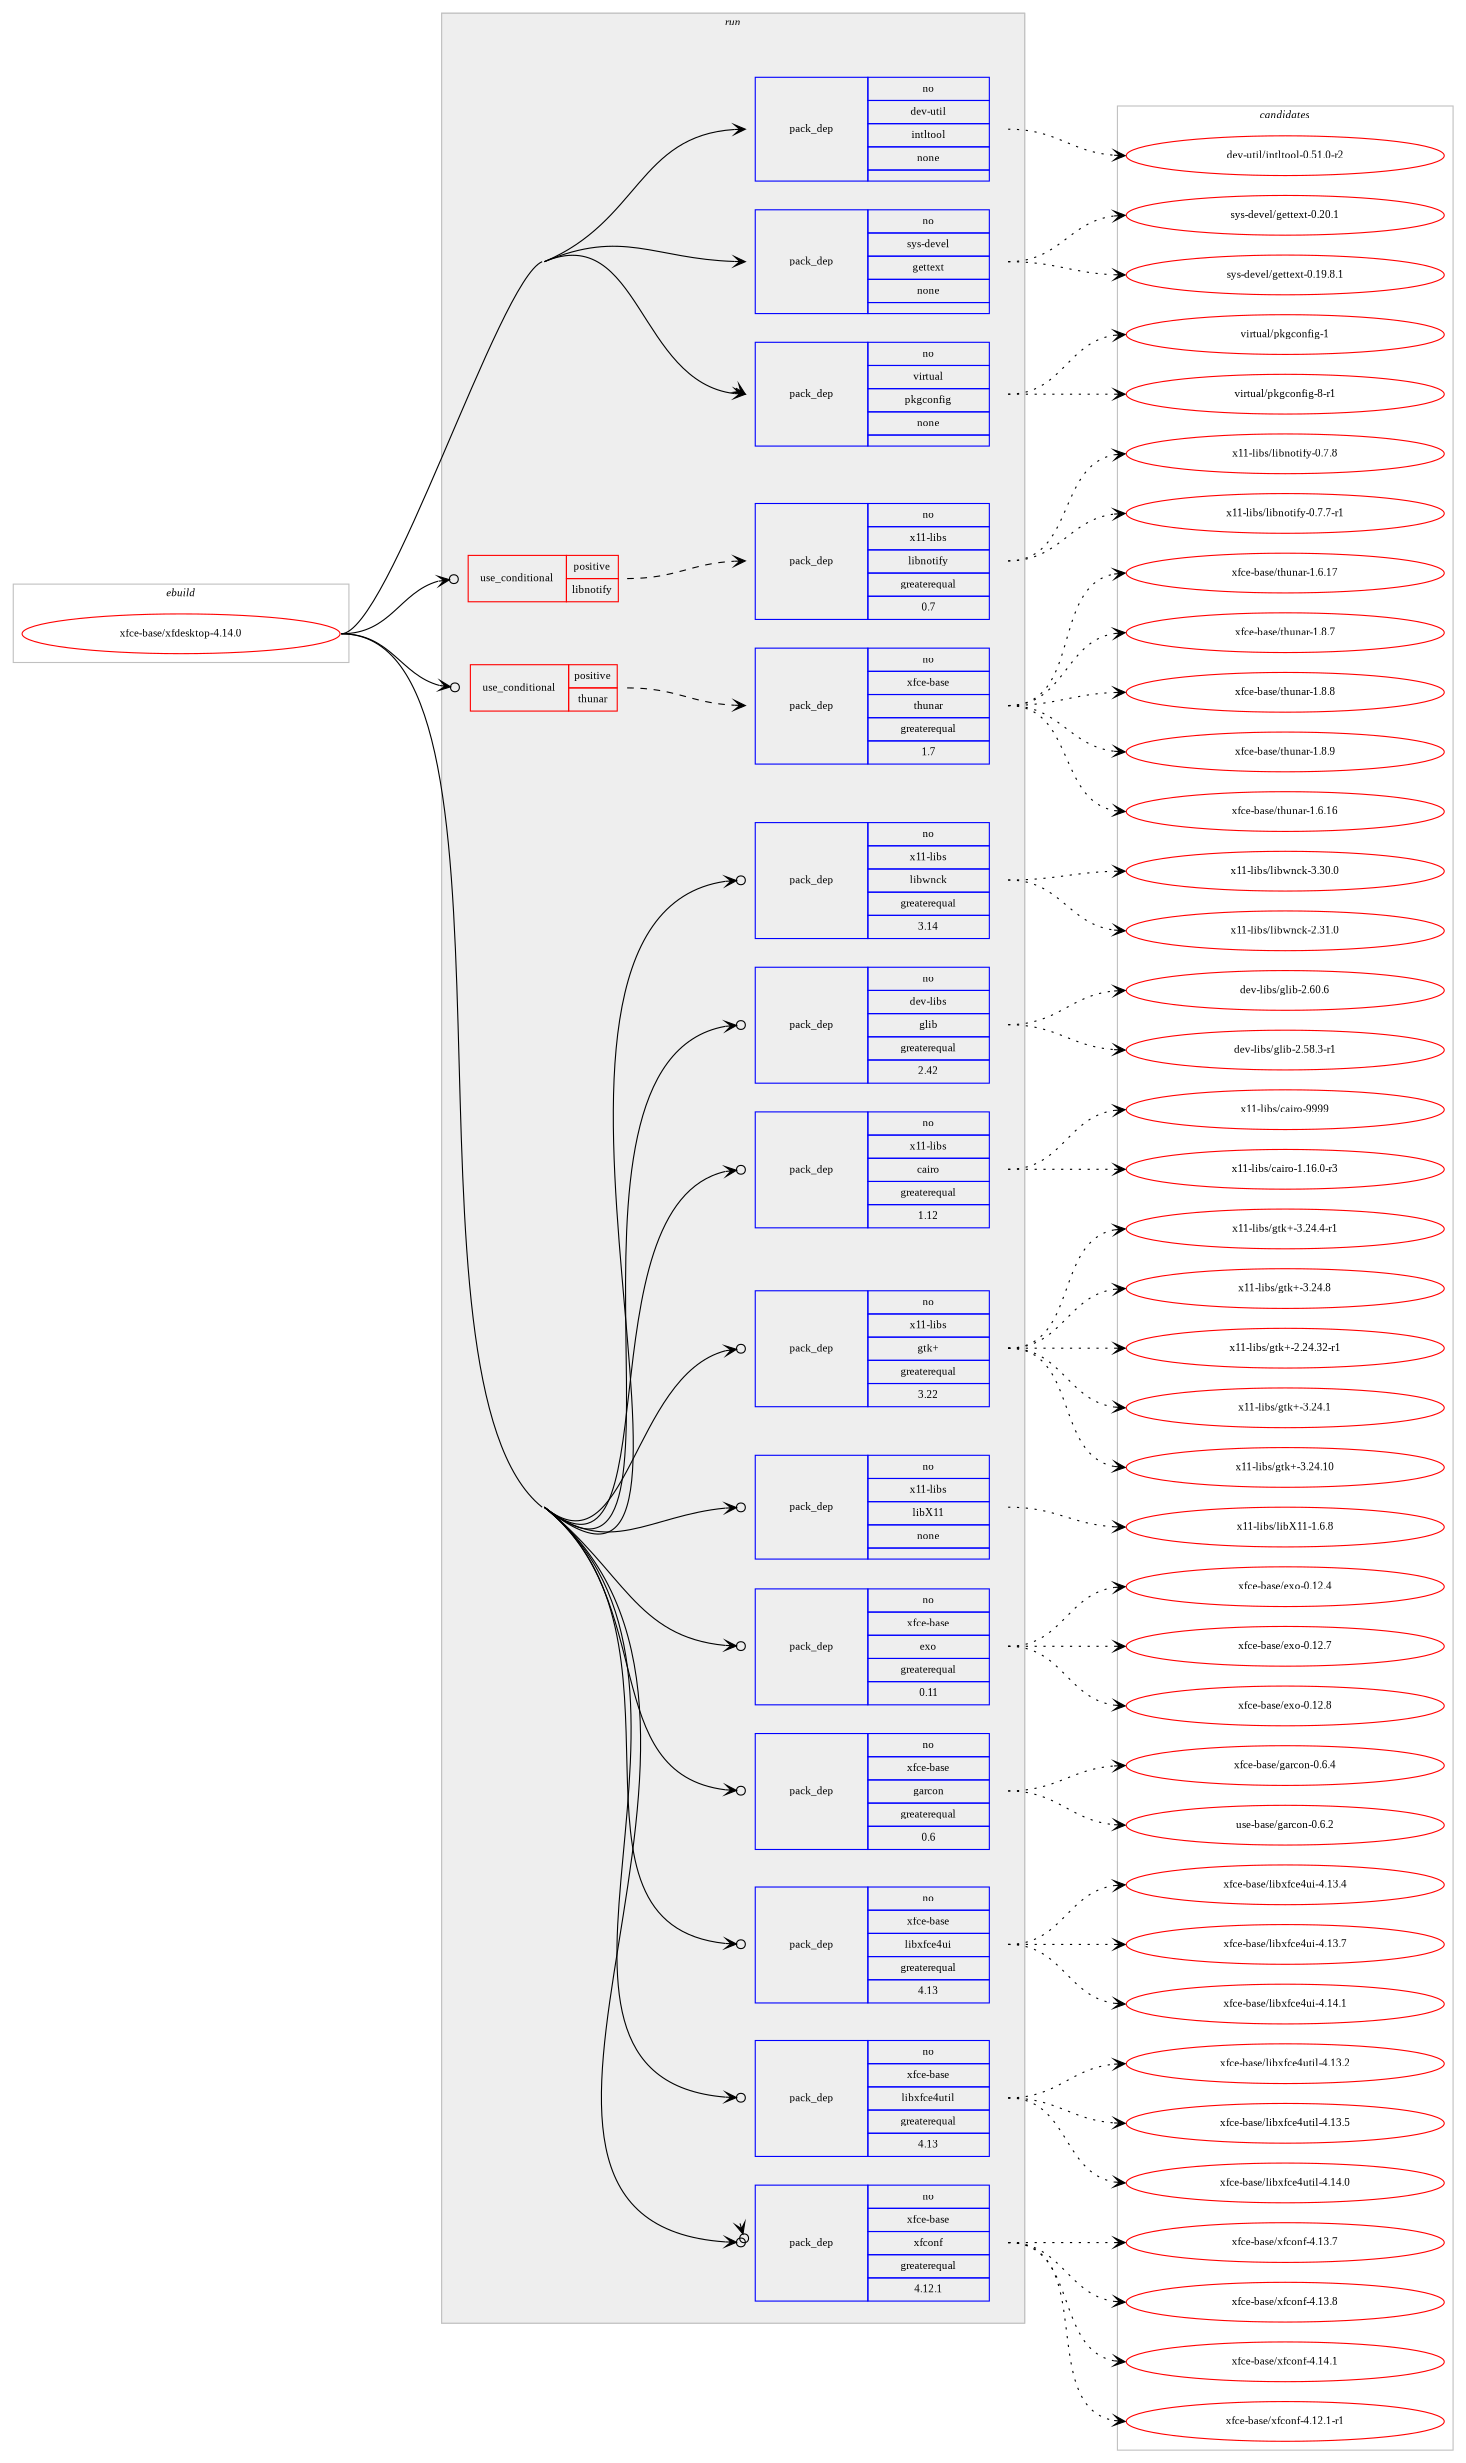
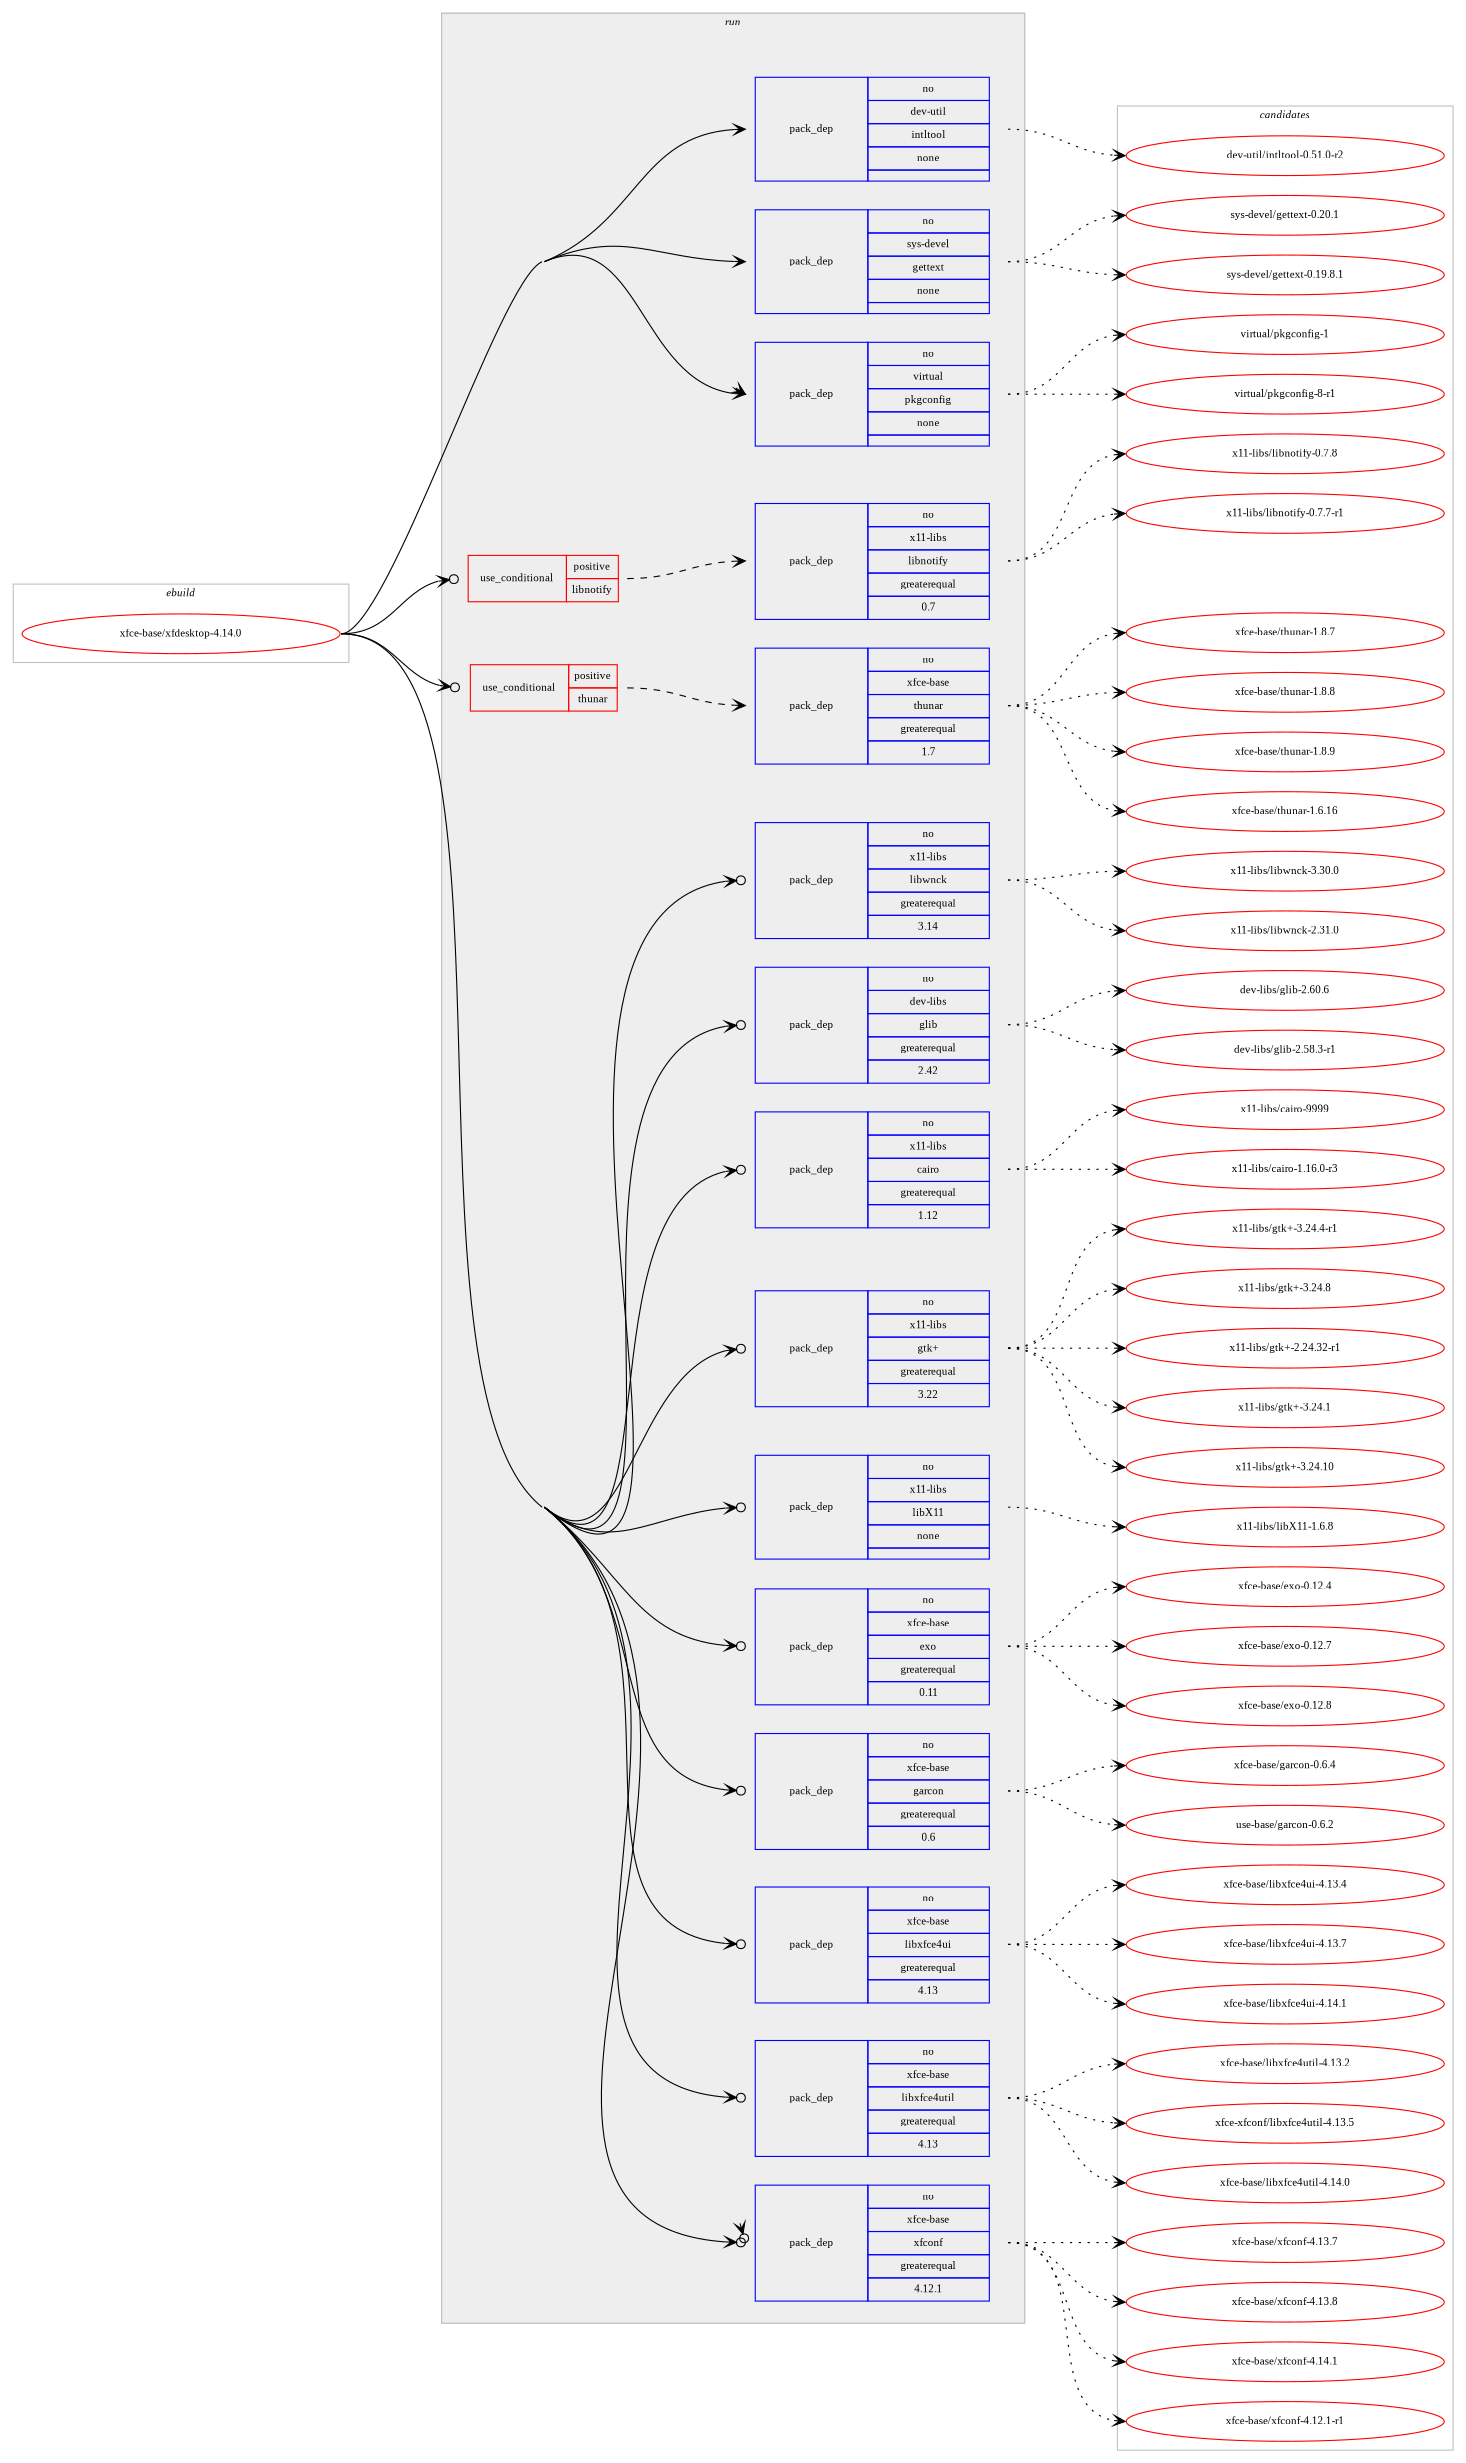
(1285, 573) -> none
(1285, 2123) -> (1285, 2123)
